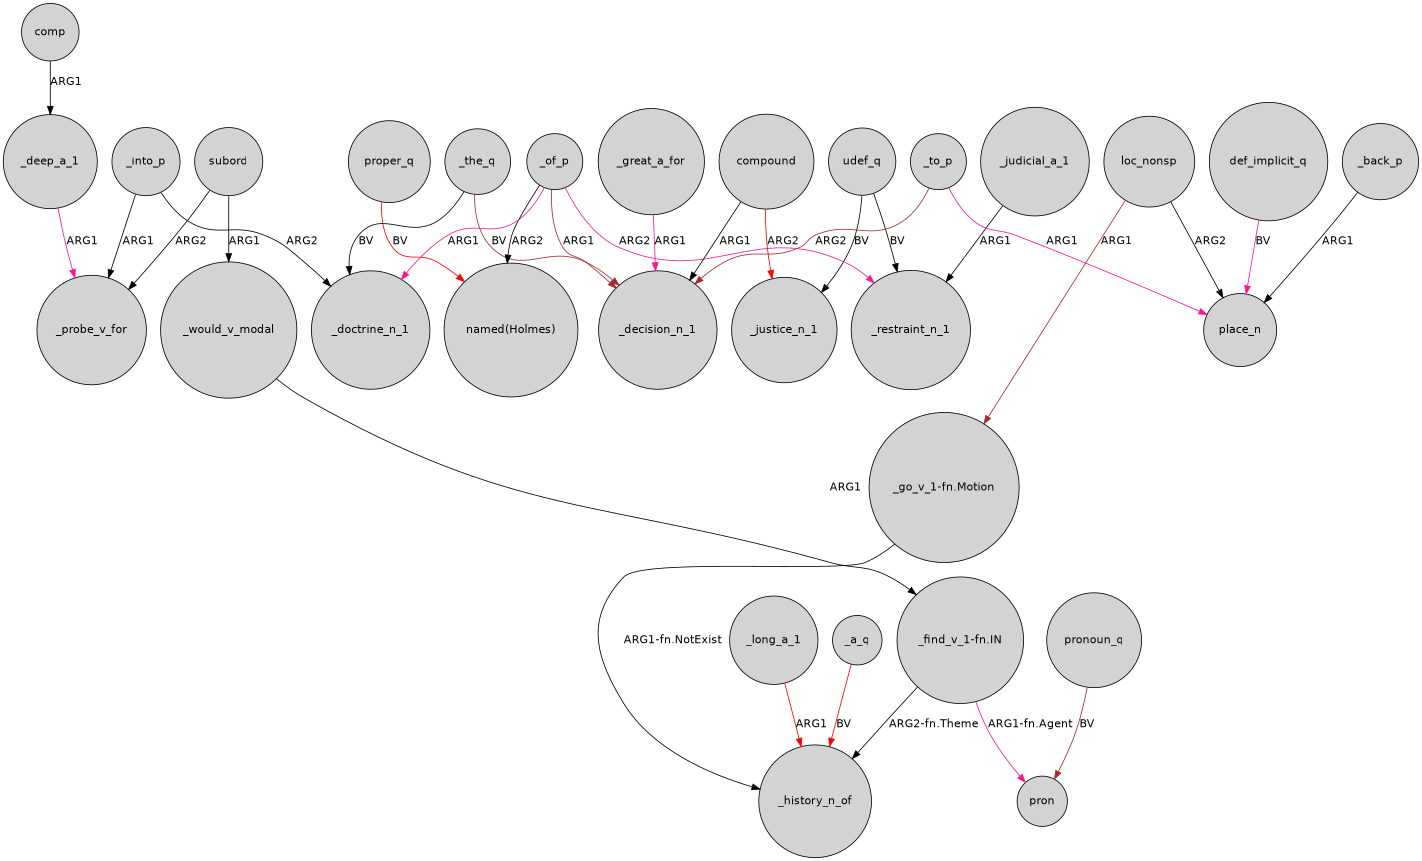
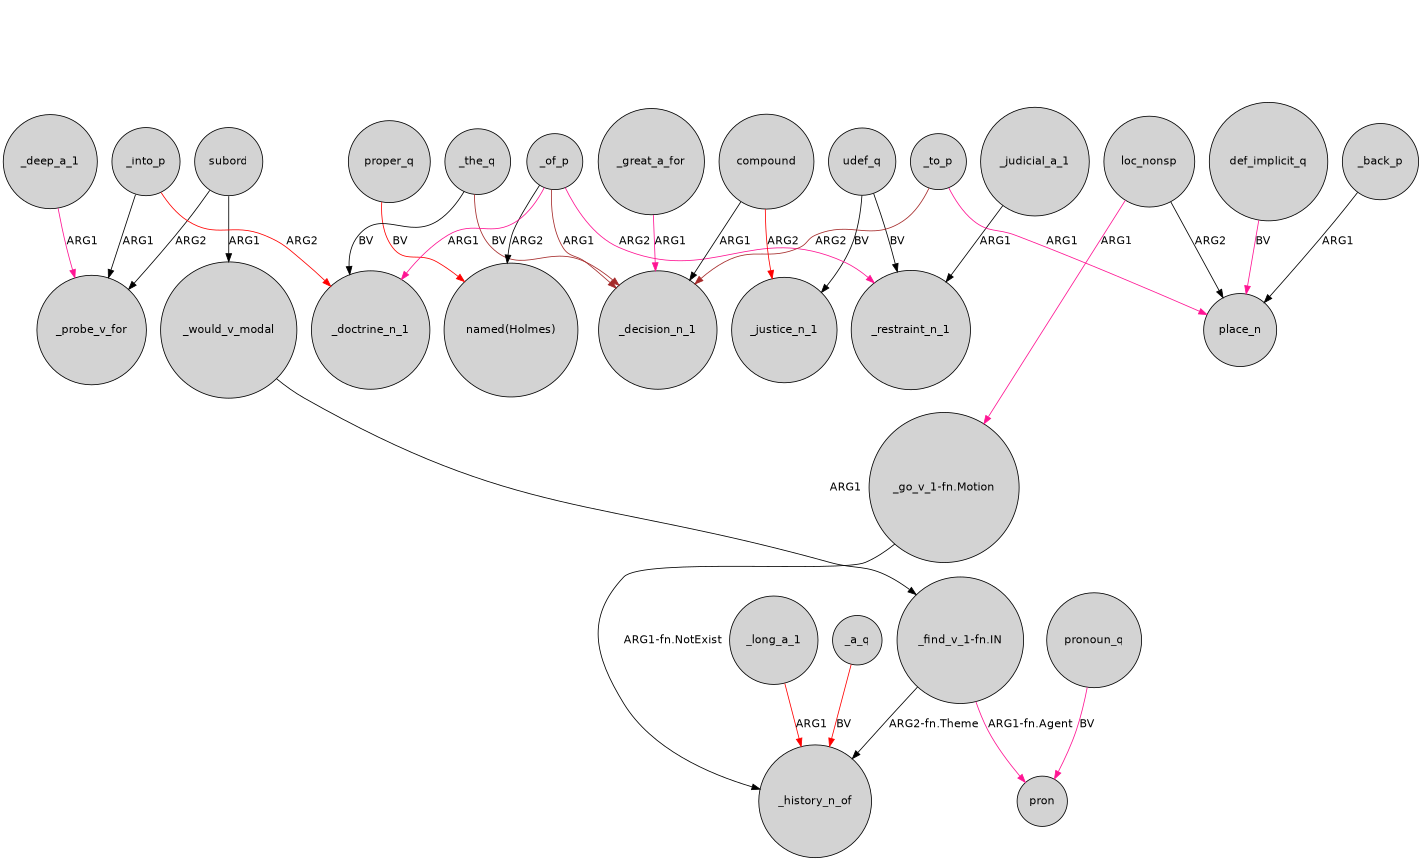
(50, 32) -> none
(244, 230) -> (244, 230)
(1057, 309) -> (1057, 309)
(1076, 731) -> (1076, 731)
